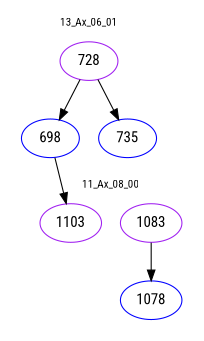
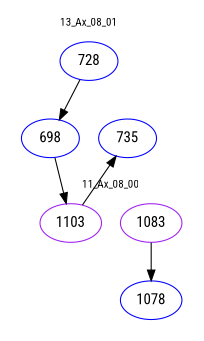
(89, 23) -> (89, 23)
(89, 61) -> (89, 61)
(106, 95) -> (96, 185)
